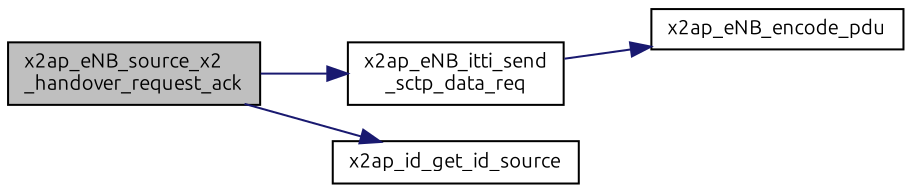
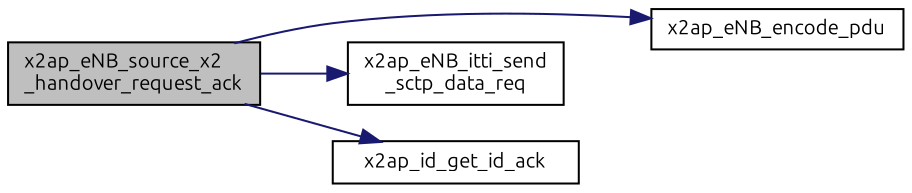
(598, 54) -> (431, 15)
(456, 162) -> (456, 162)
